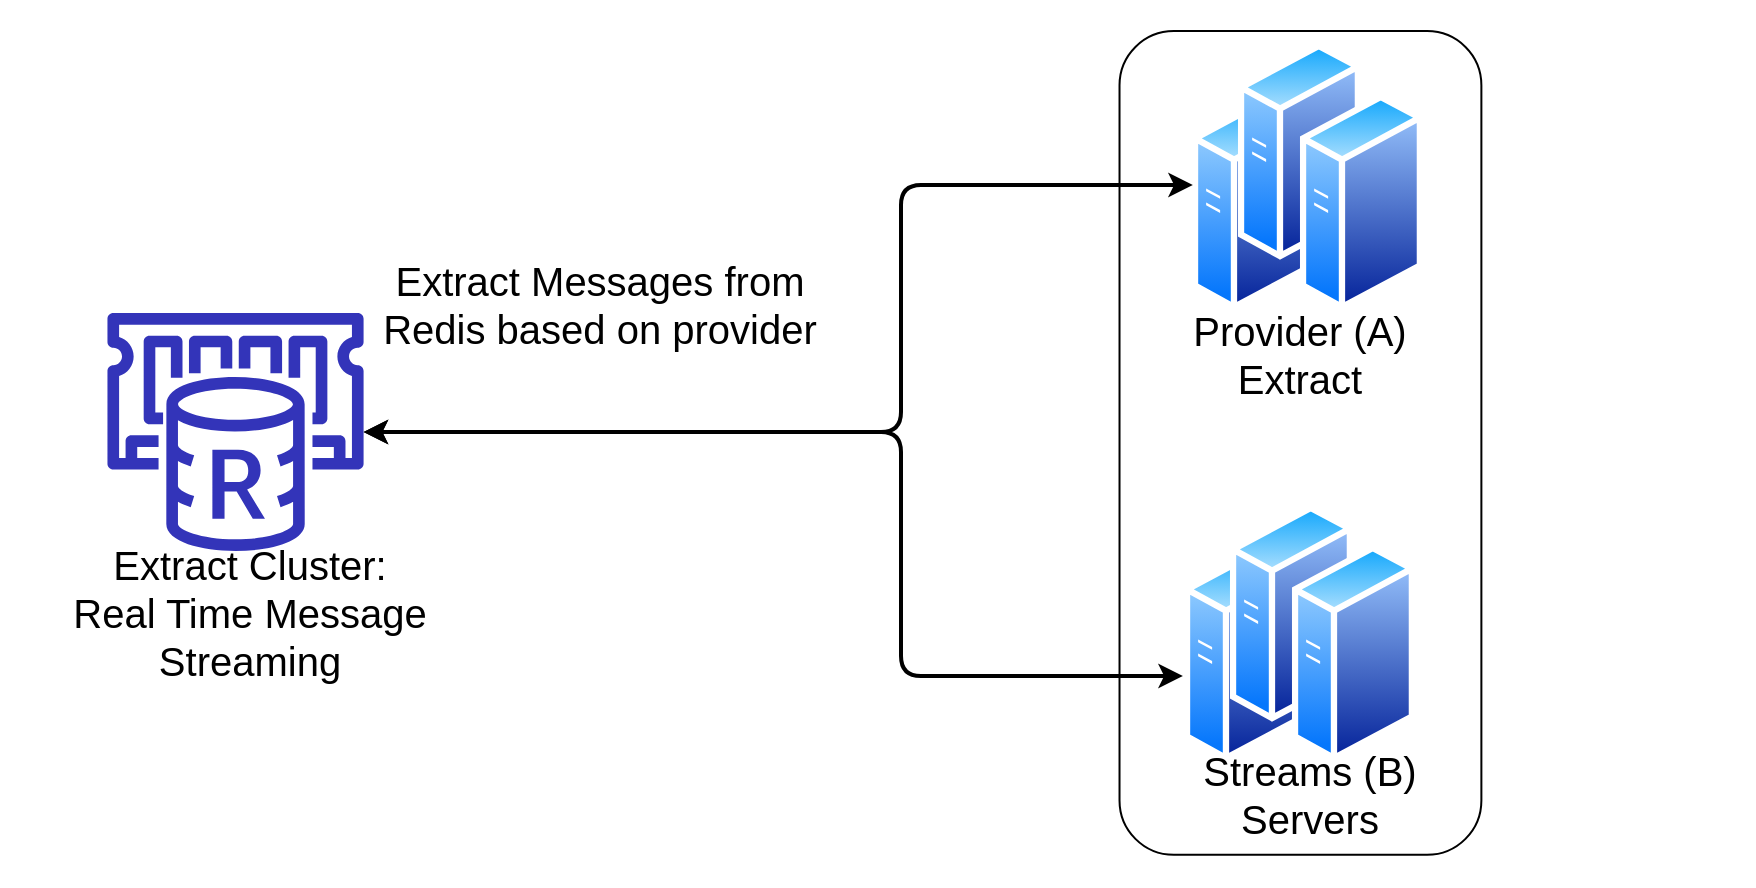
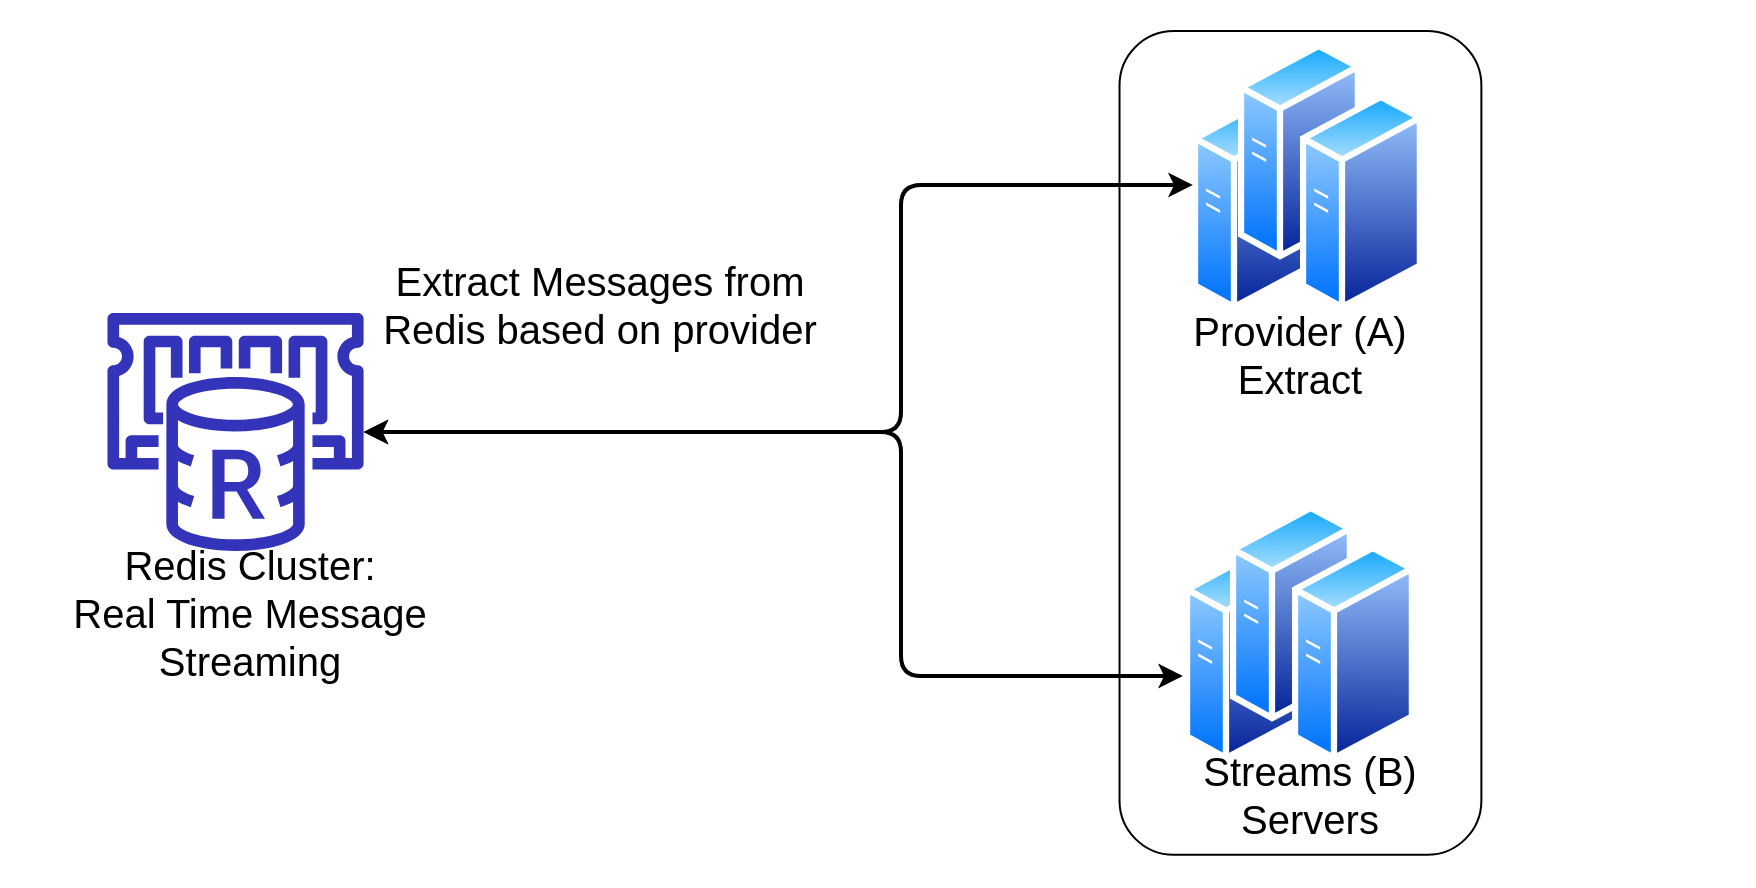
(251, 613) -> (251, 613)
